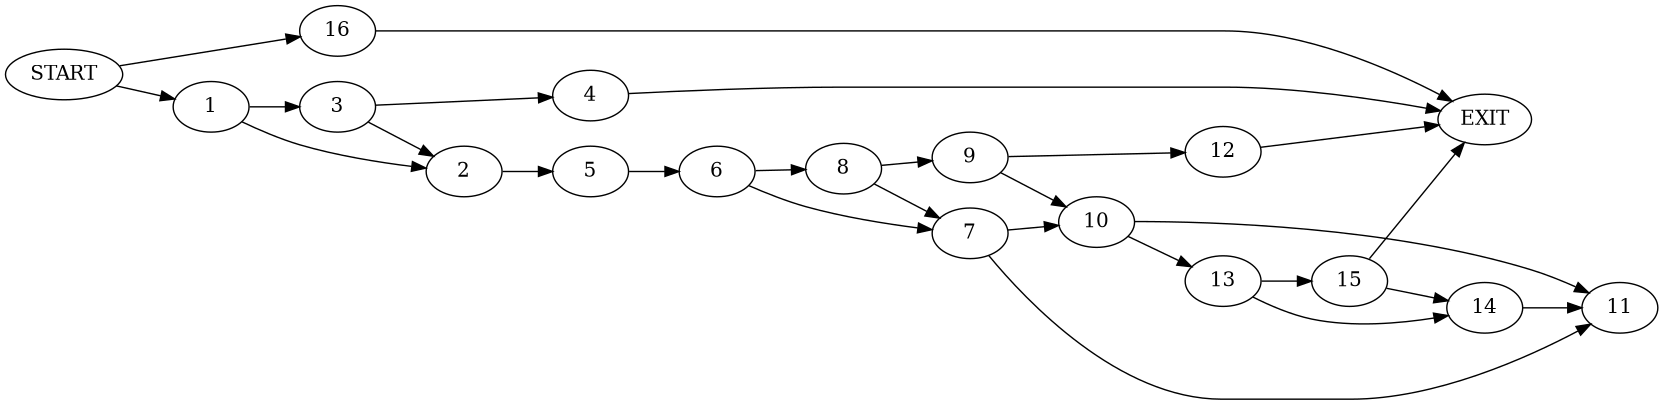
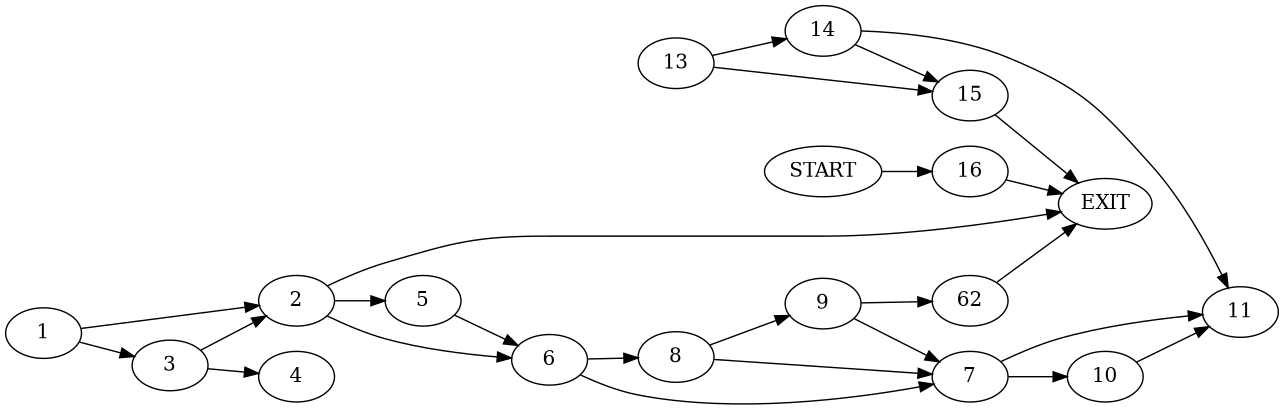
(1028, 87) -> (684, 236)
(139, 91) -> none
(1223, 152) -> (970, 301)
(1027, 186) -> (890, 337)
(1153, 248) -> none
(1410, 293) -> (890, 60)
none -> (410, 345)
